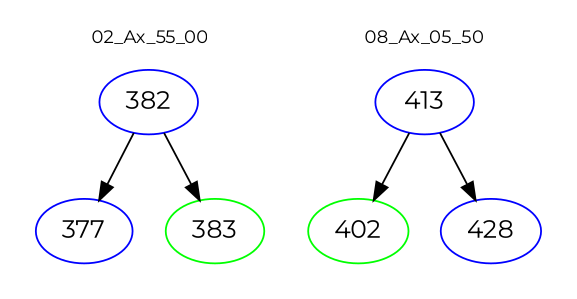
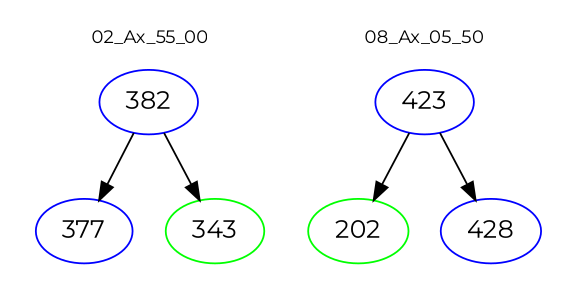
(425, 102) -> (425, 102)
(215, 231) -> (215, 231)
(358, 231) -> (358, 231)
